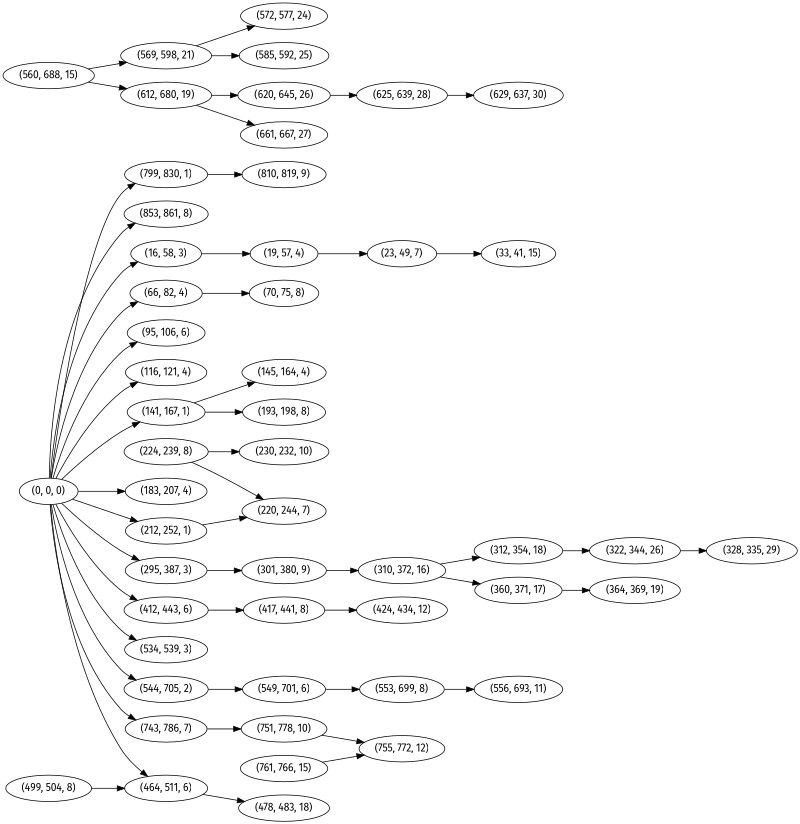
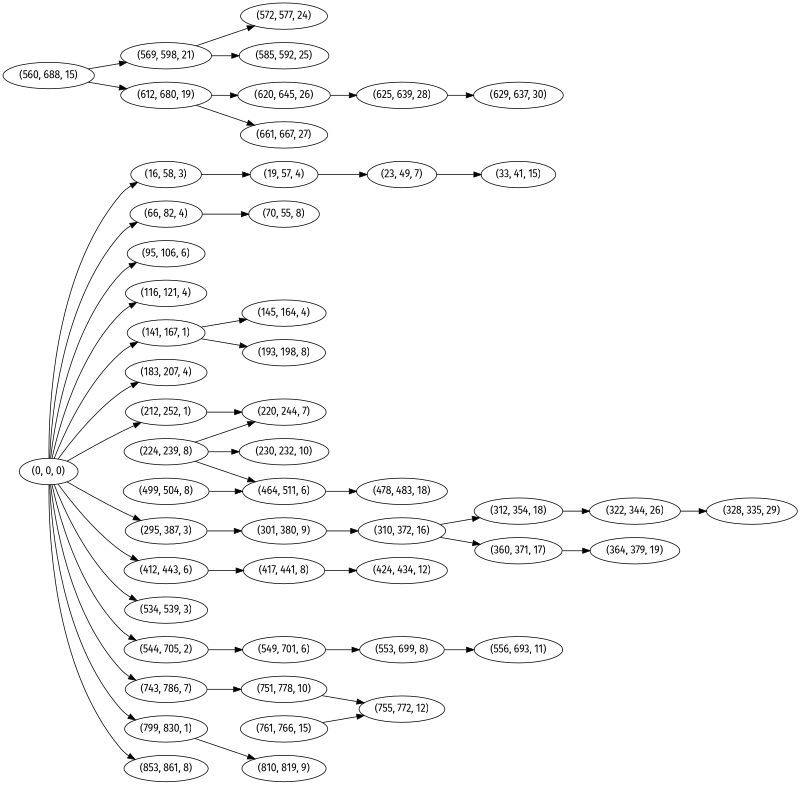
(284, 293) -> (284, 214)
(635, 590) -> (635, 551)
(77, 646) -> (222, 470)
